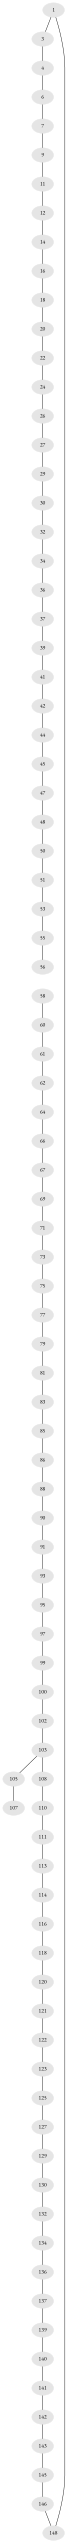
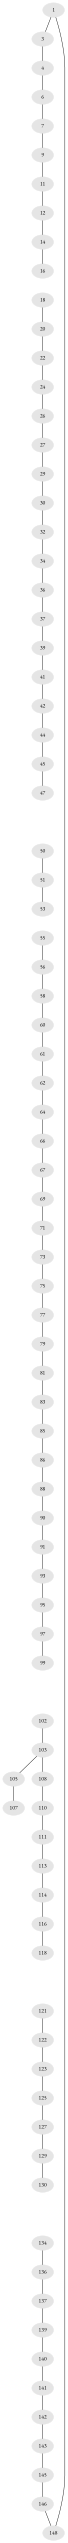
(43, 286) -> none
(43, 822) -> none
(43, 924) -> none
none -> (43, 982)
(43, 1692) -> none
(43, 1982) -> none
(43, 2214) -> none
